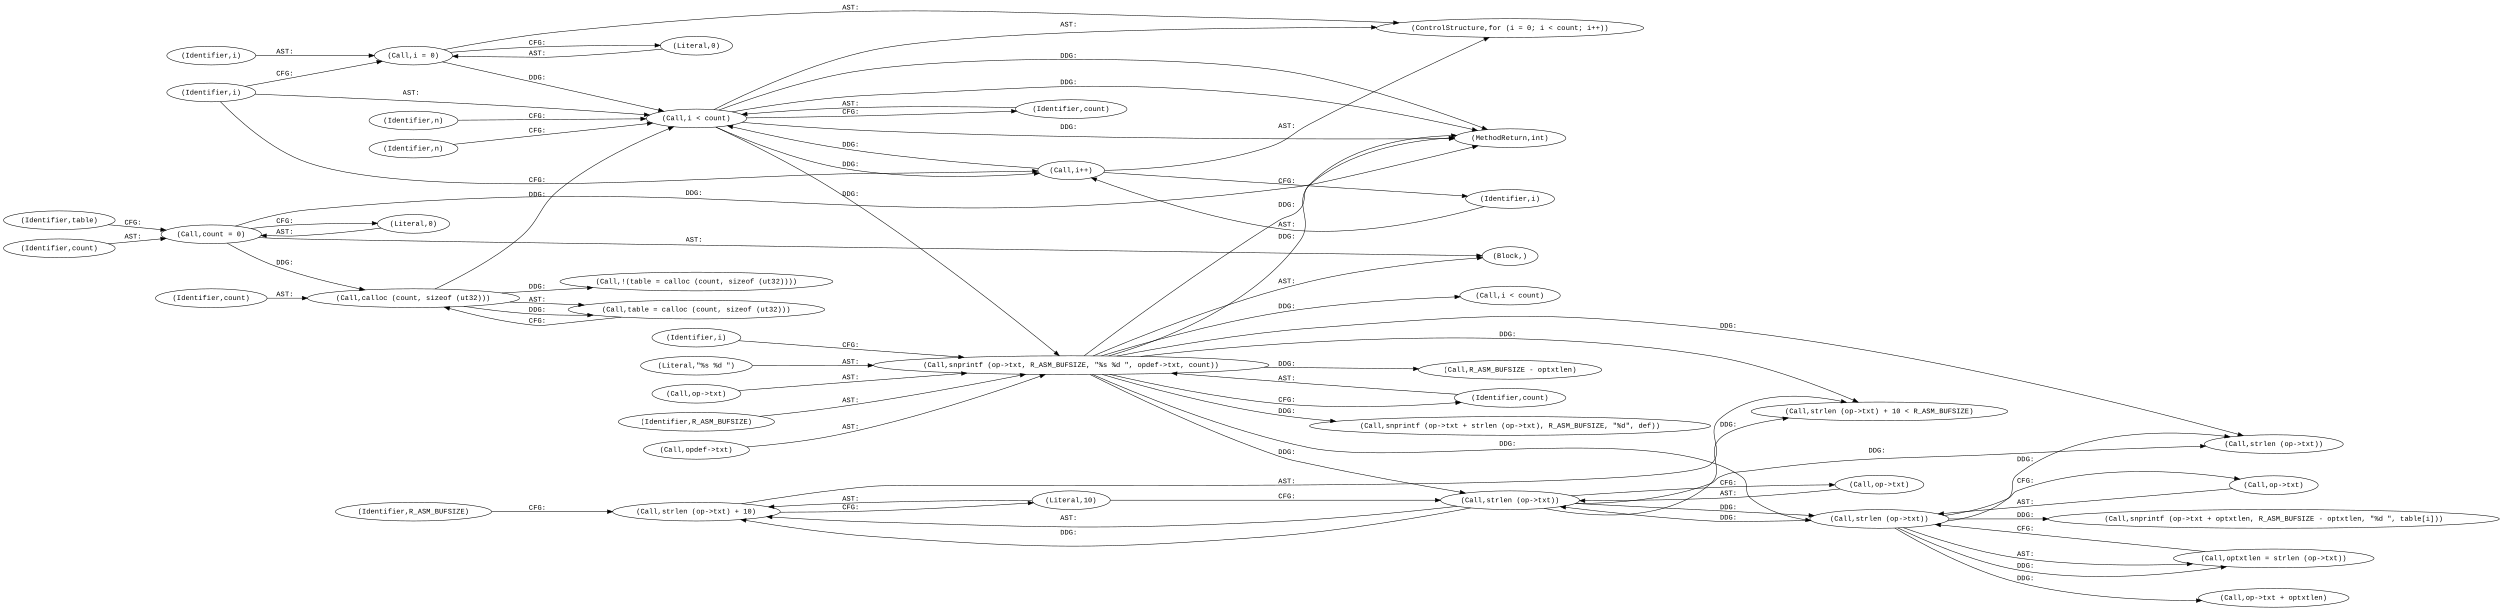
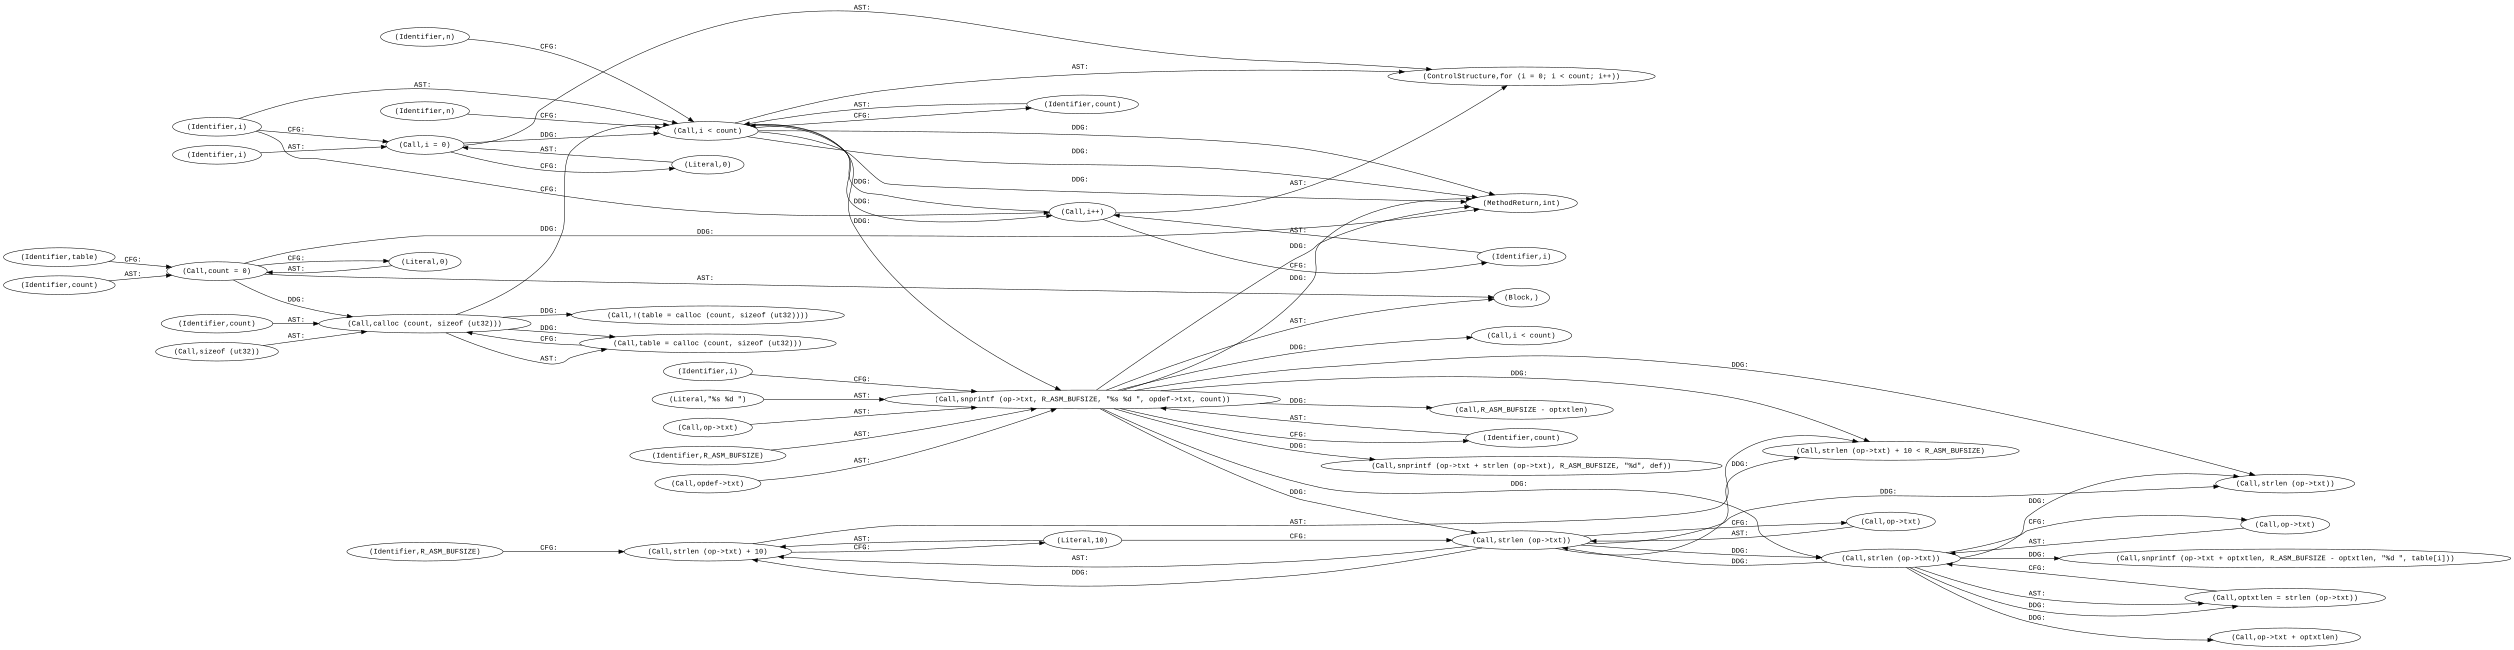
none -> (217, 352)
